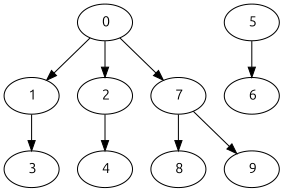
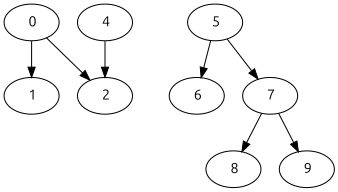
(138, 55) -> (239, 55)
(105, 128) -> (105, 54)
(32, 169) -> none
